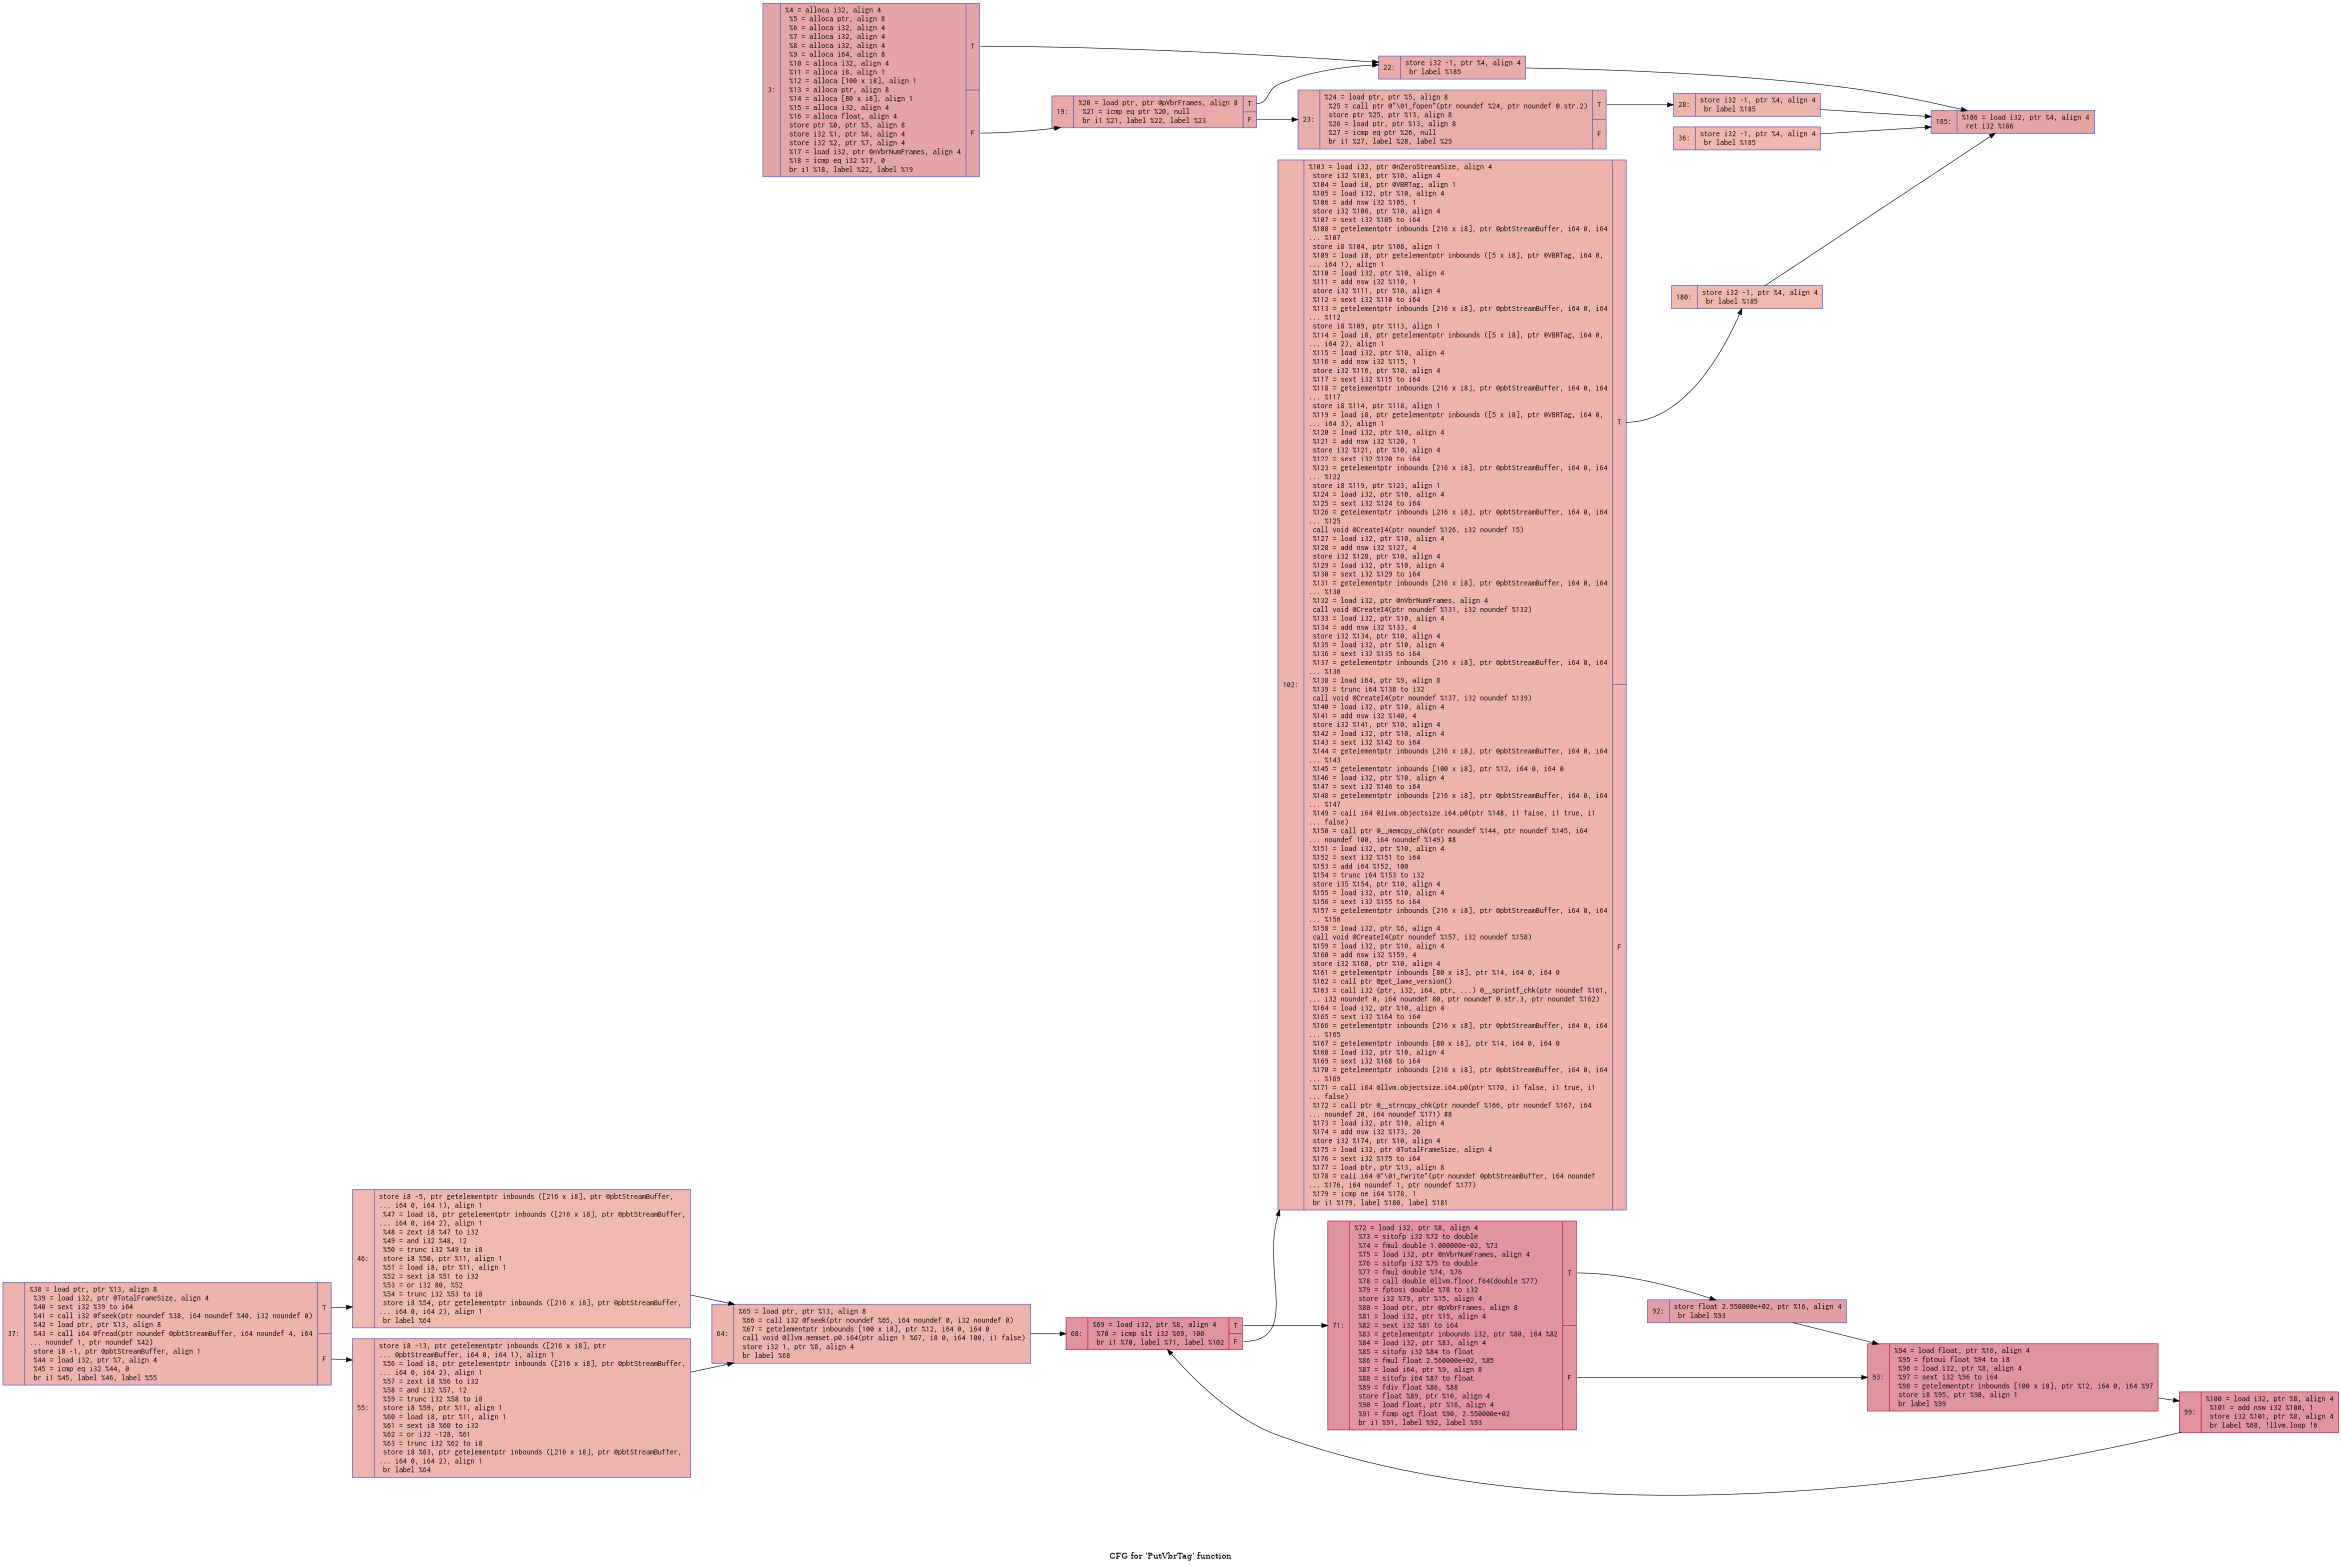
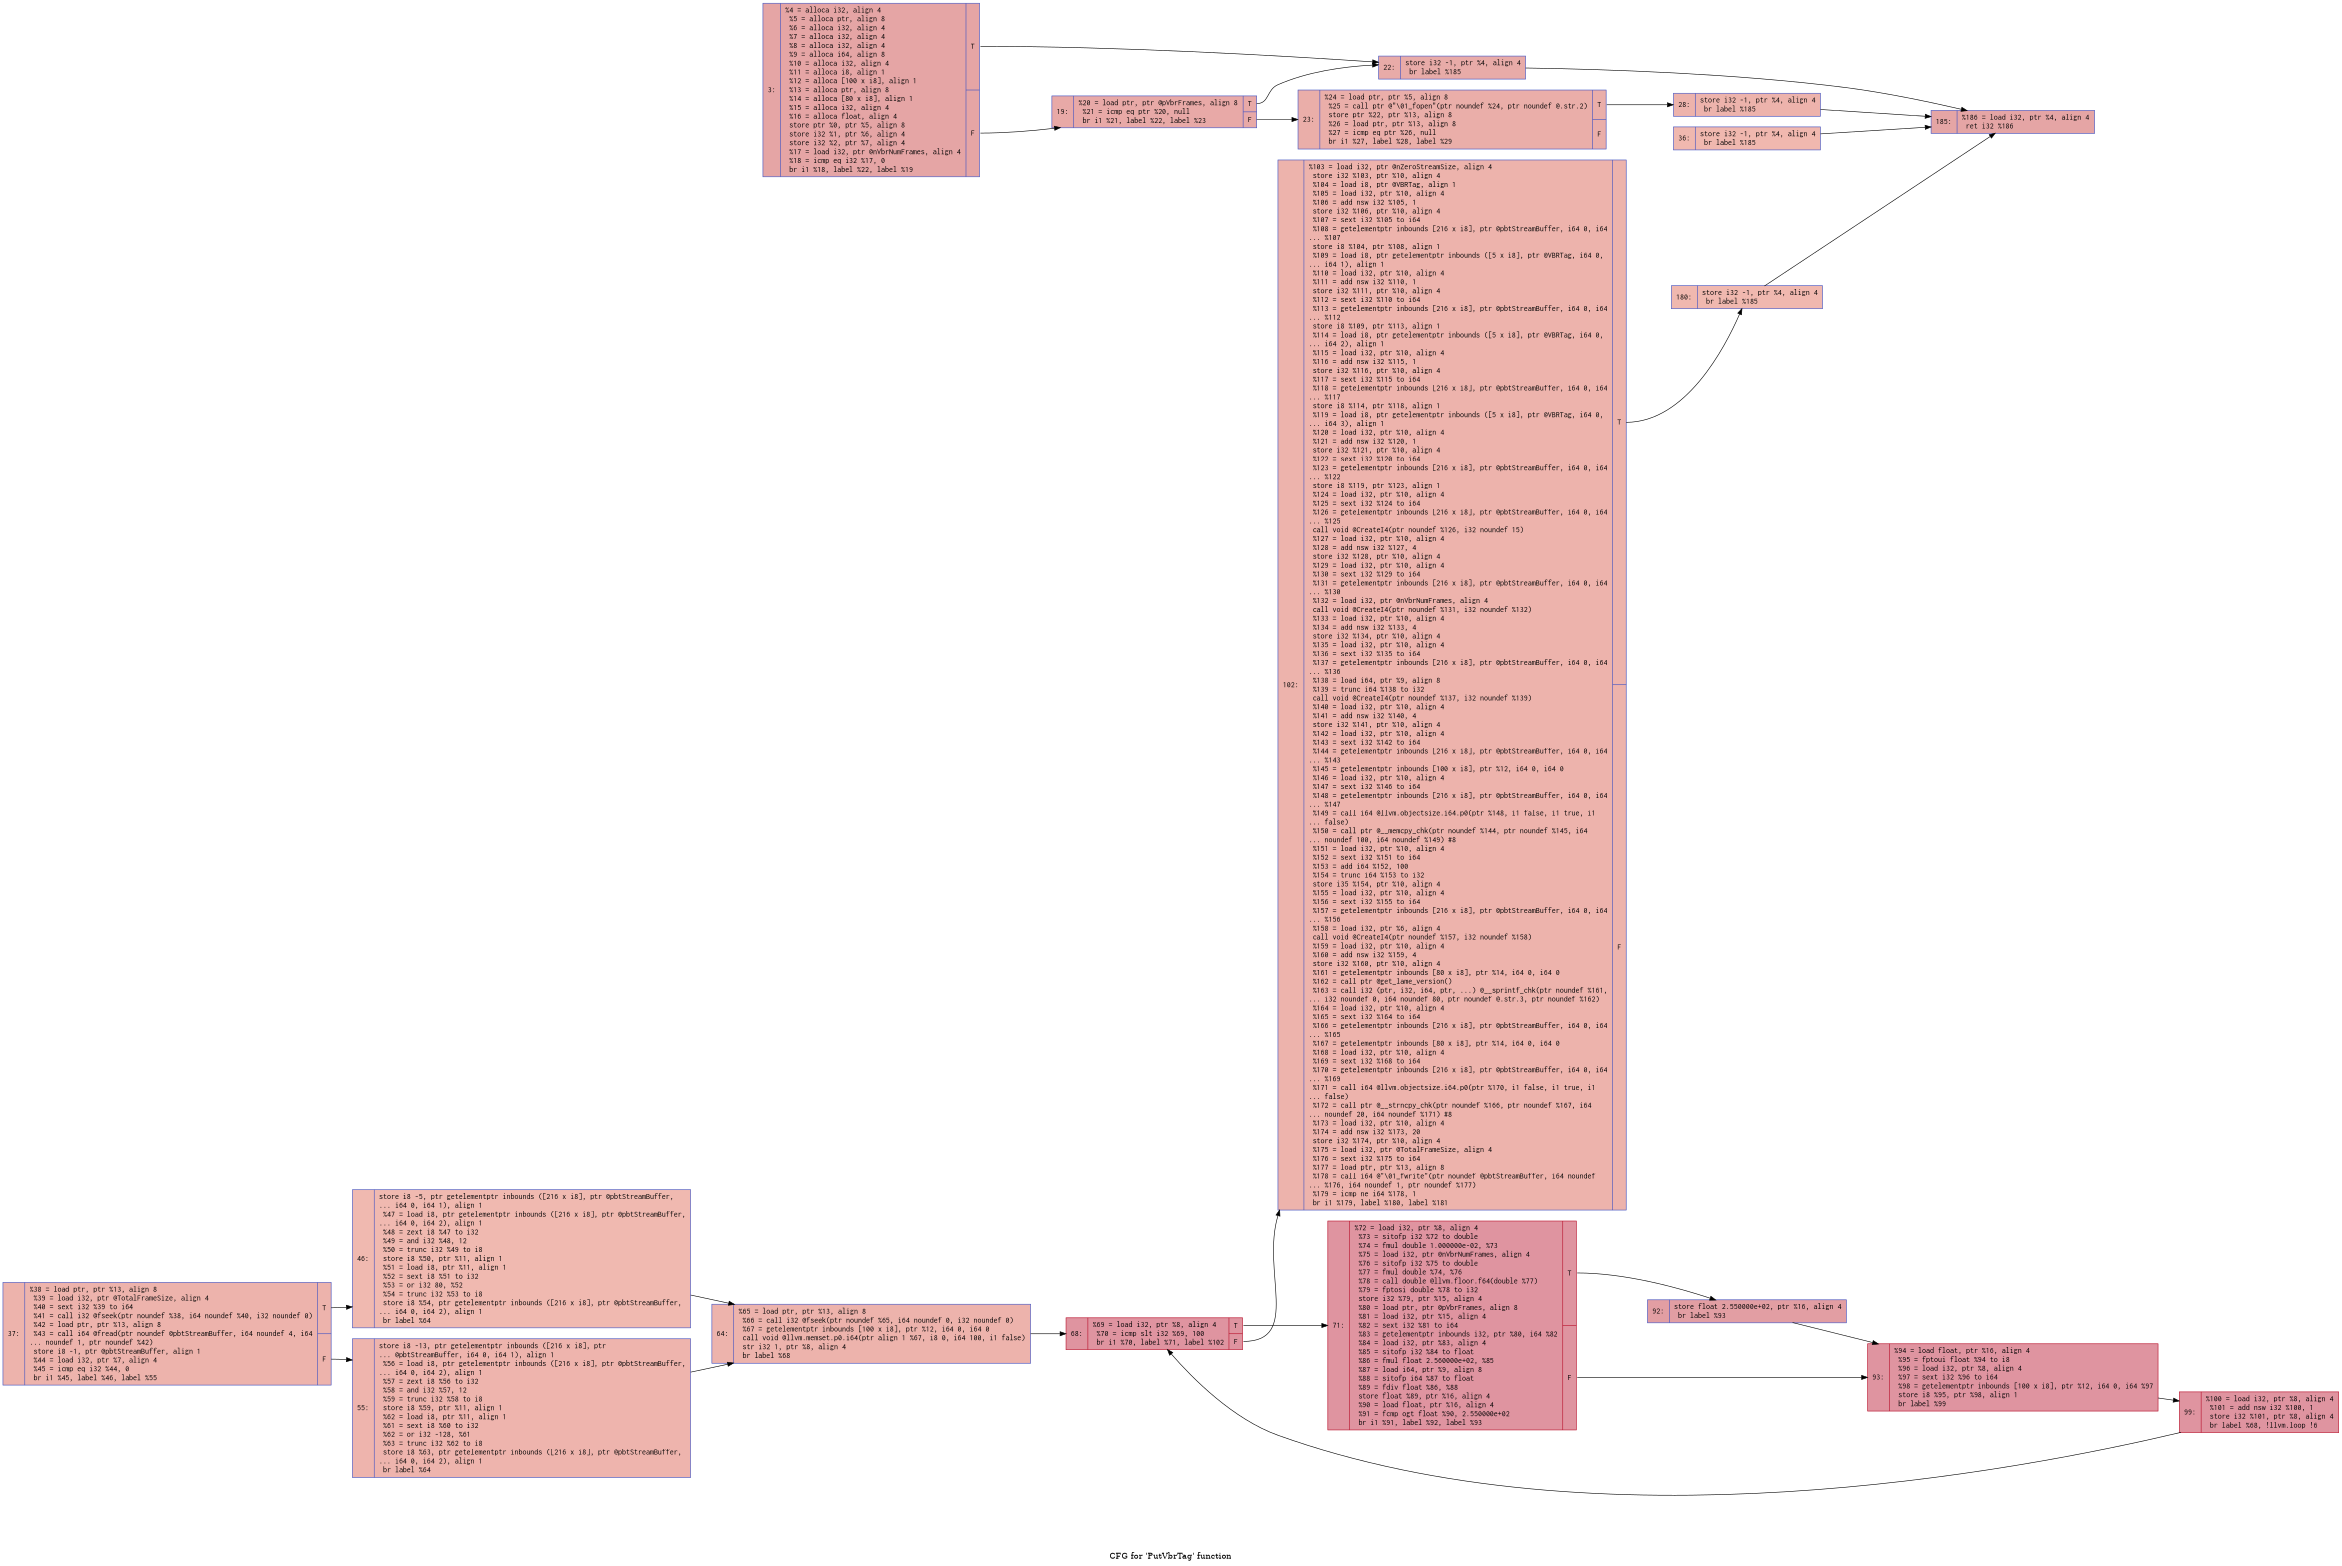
(1389, 115) -> (1389, 115)
(796, 1347) -> (792, 1347)
(443, 1417) -> (443, 1417)
